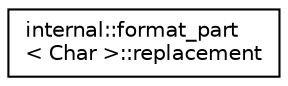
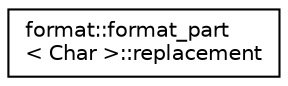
(144, 43) -> (144, 43)
